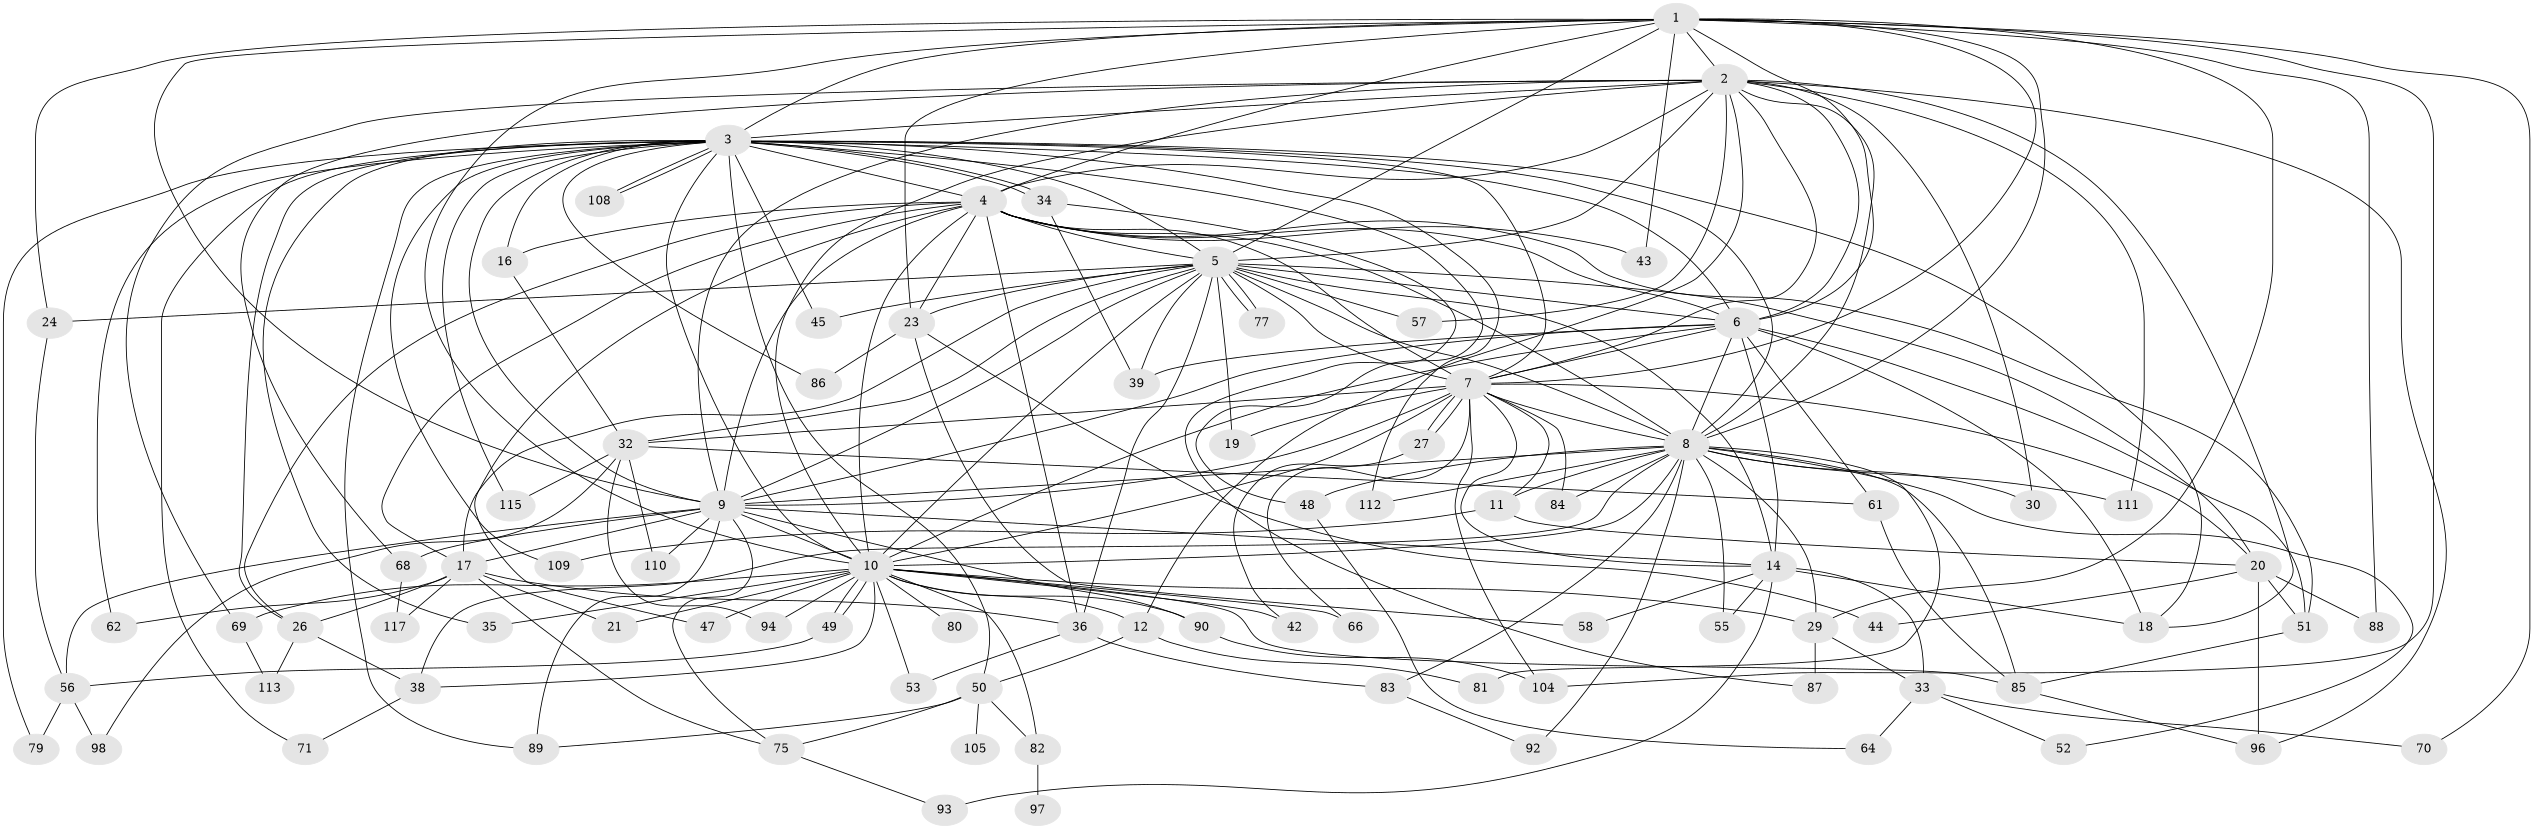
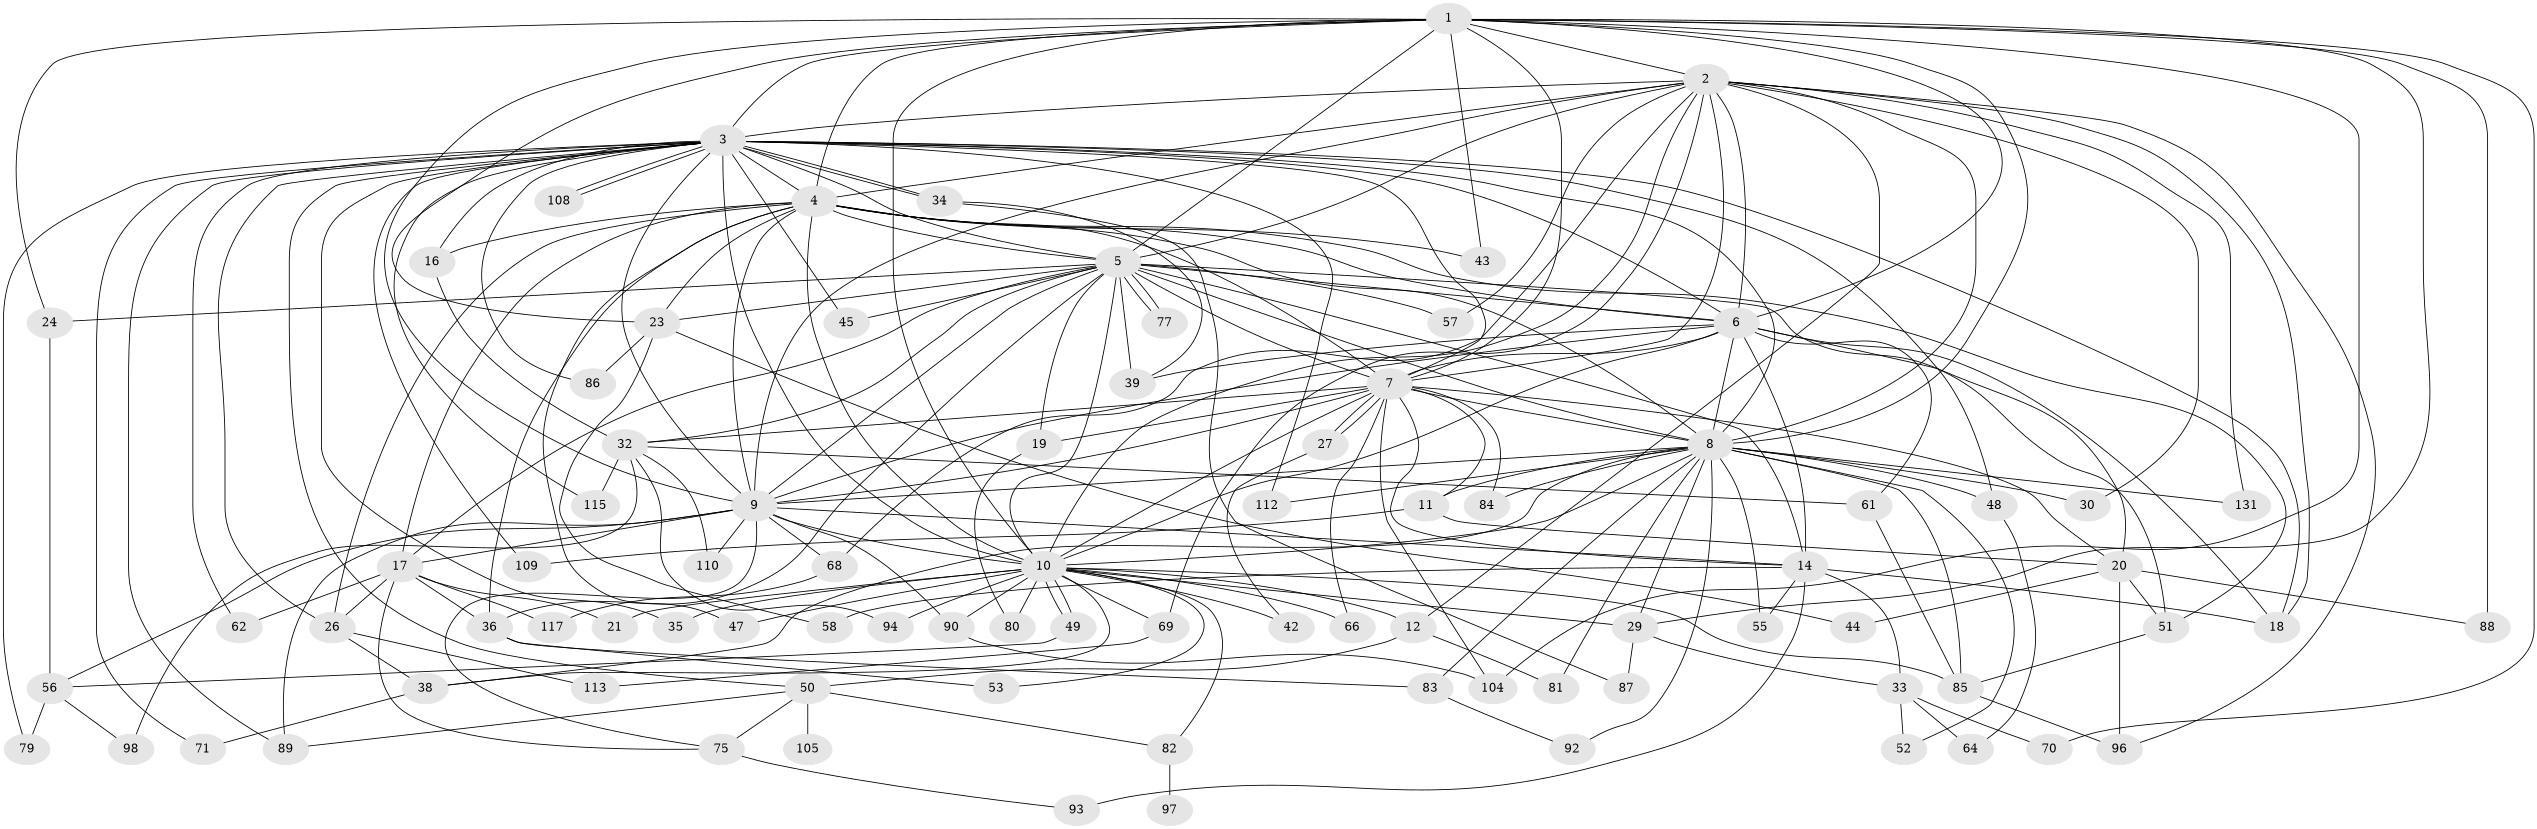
(2128, 506) -> (2247, 506)
none -> (975, 527)
